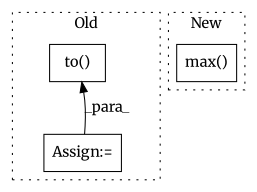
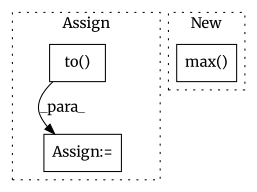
(86, 24) -> (86, 24)
(85, 113) -> (39, 103)
